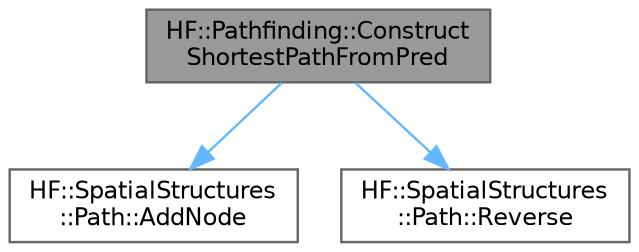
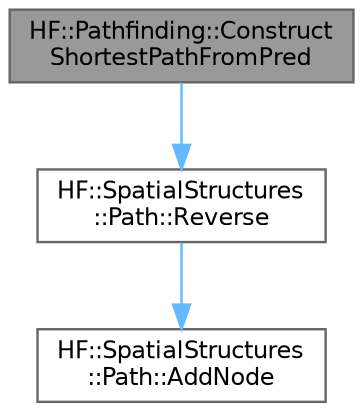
(245, 118) -> (182, 273)
